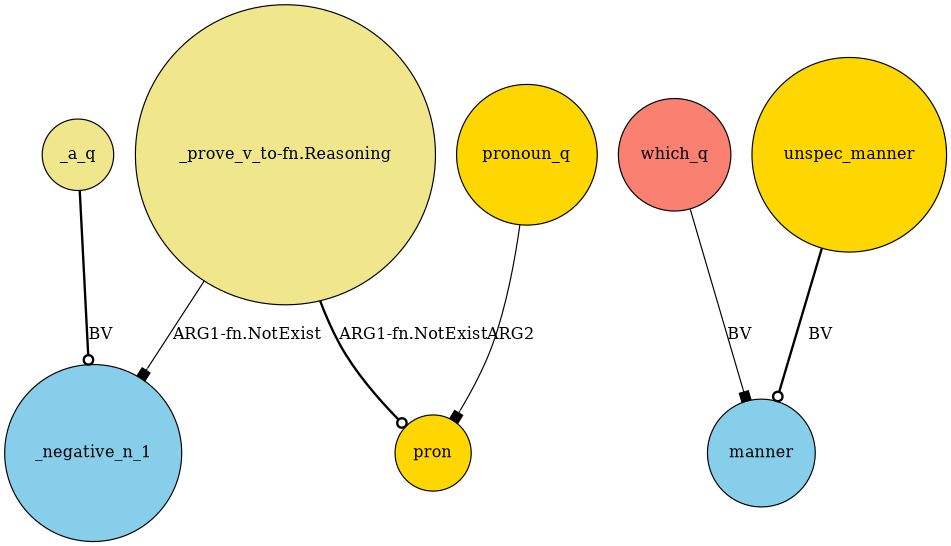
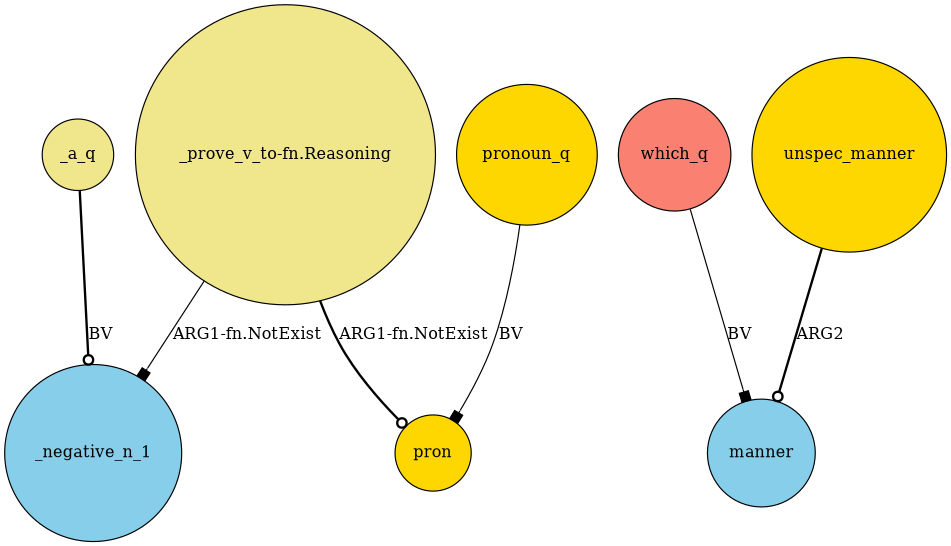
(511, 335) -> (511, 335)
(821, 335) -> (821, 335)
